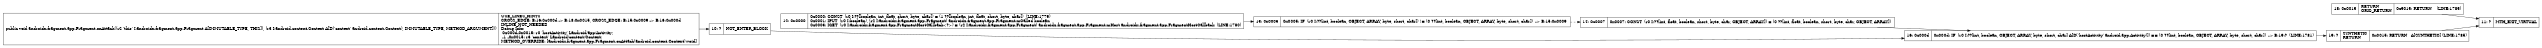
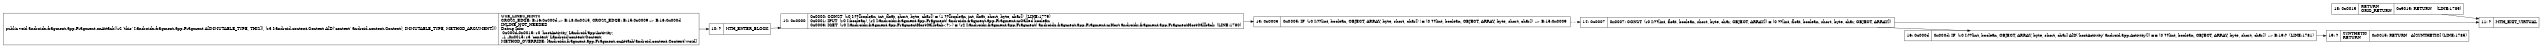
(2459, 28) -> (2185, 22)
(747, 29) -> (747, 29)
(1336, 40) -> (774, 28)
